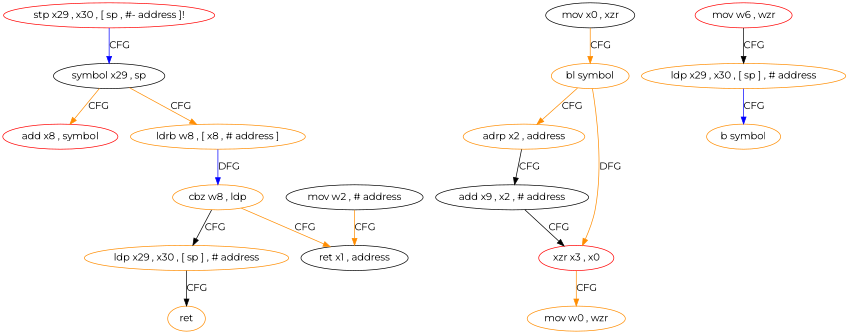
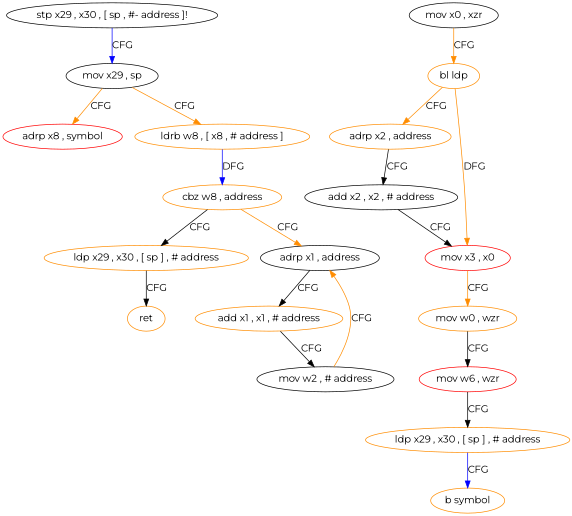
(109, 15) -> (112, 15)
(109, 76) -> (112, 76)
(590, 76) -> (454, 76)
(60, 137) -> (63, 137)
(218, 197) -> (222, 197)
(512, 197) -> (381, 197)
(355, 258) -> (320, 258)
(576, 258) -> (468, 258)
none -> (269, 319)
none -> (468, 345)
